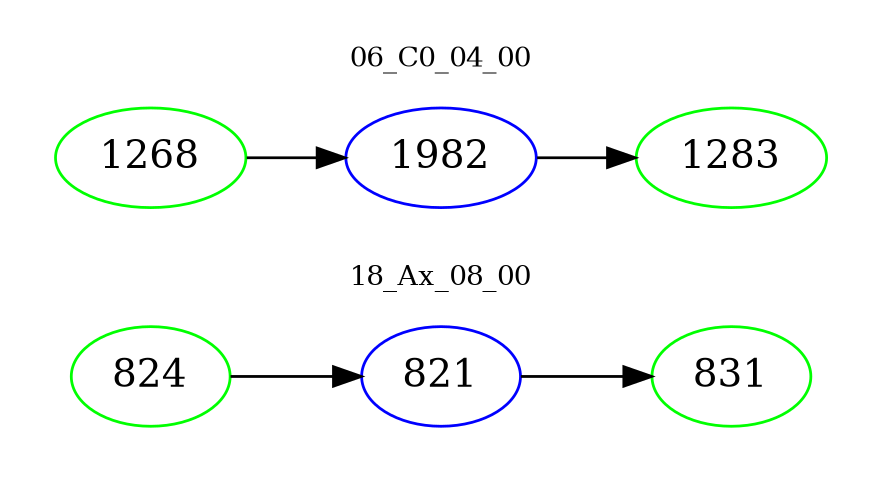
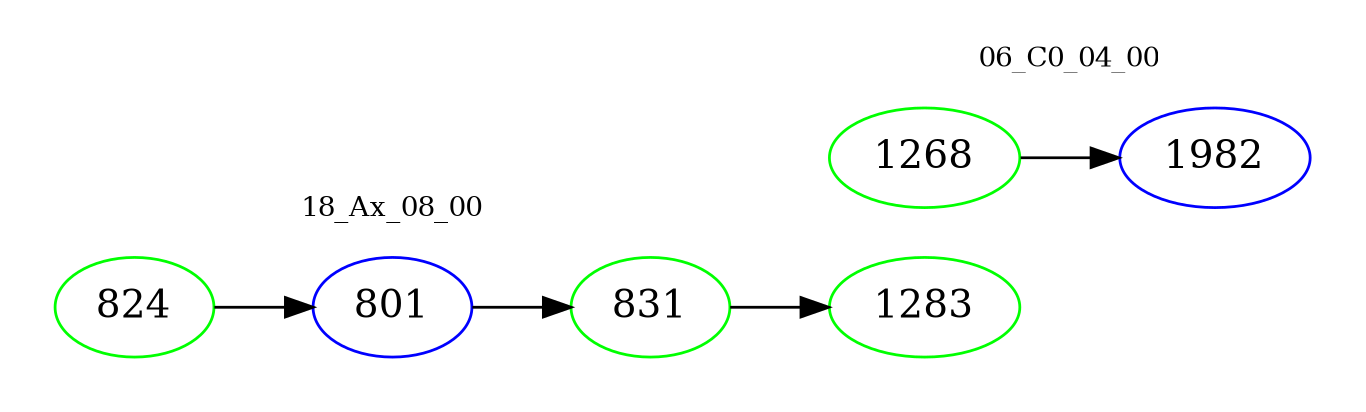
(572, 158) -> (769, 307)
(441, 376) -> (392, 307)
